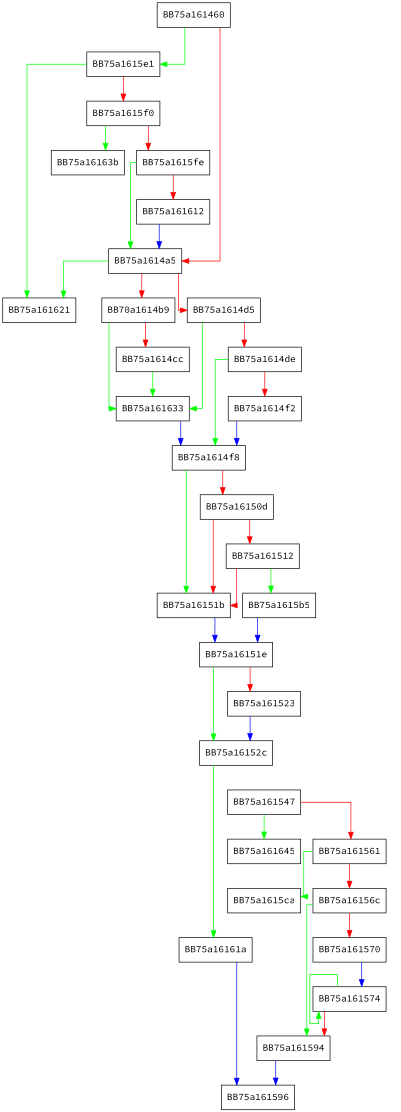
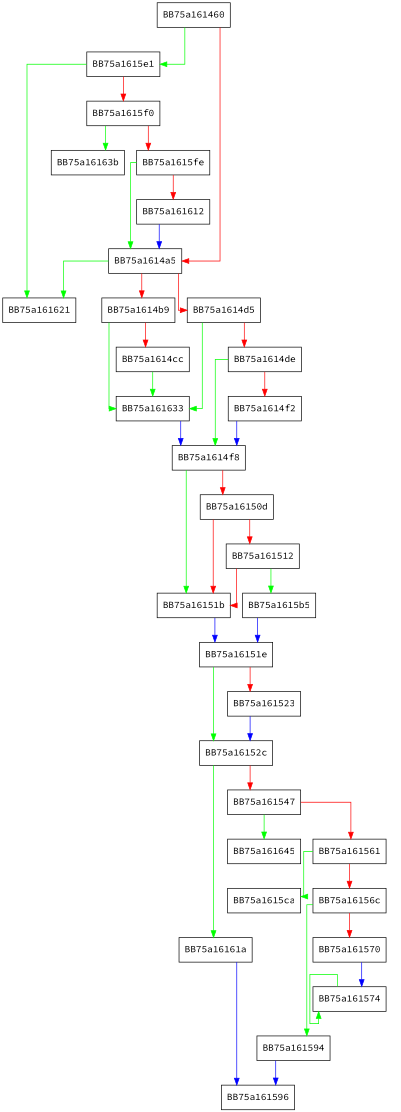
(138, 310) -> (138, 310)
none -> (250, 774)
(324, 1020) -> none
